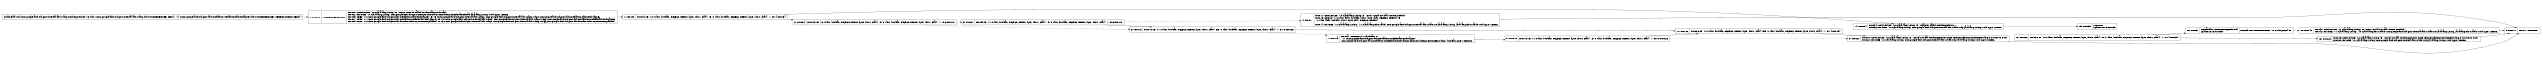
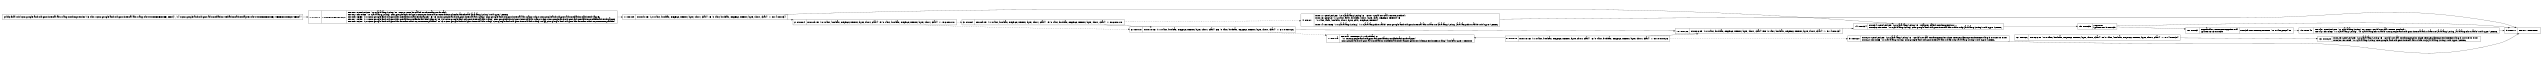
(2168, 34) -> (2151, 28)
(1841, 35) -> (1847, 29)
(2494, 35) -> (2313, 23)
(1489, 40) -> (1490, 38)
